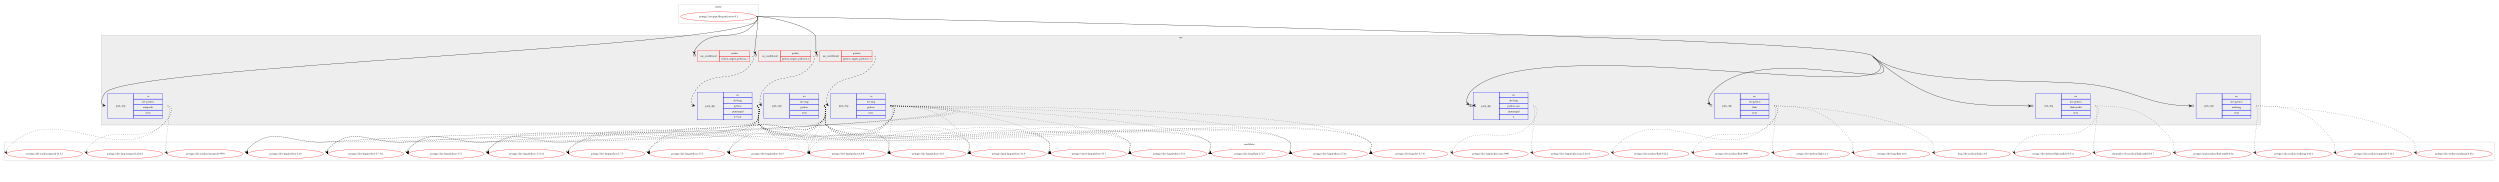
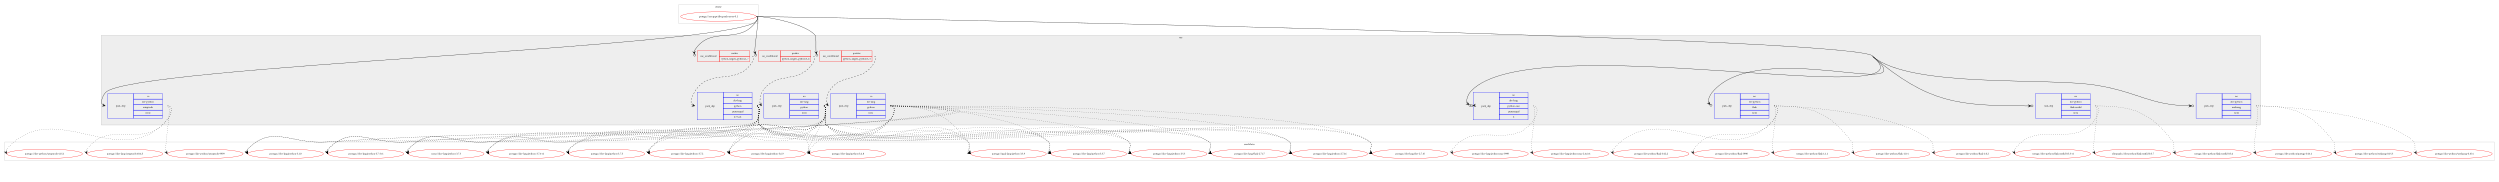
(45, 154) -> (45, 154)
(446, 154) -> (446, 154)
(928, 154) -> none
(1089, 154) -> (1089, 154)
(1892, 154) -> (1892, 154)
(1972, 154) -> (1972, 154)
(2213, 154) -> (2213, 154)
(2294, 154) -> (2294, 154)
(2374, 154) -> (2374, 154)
